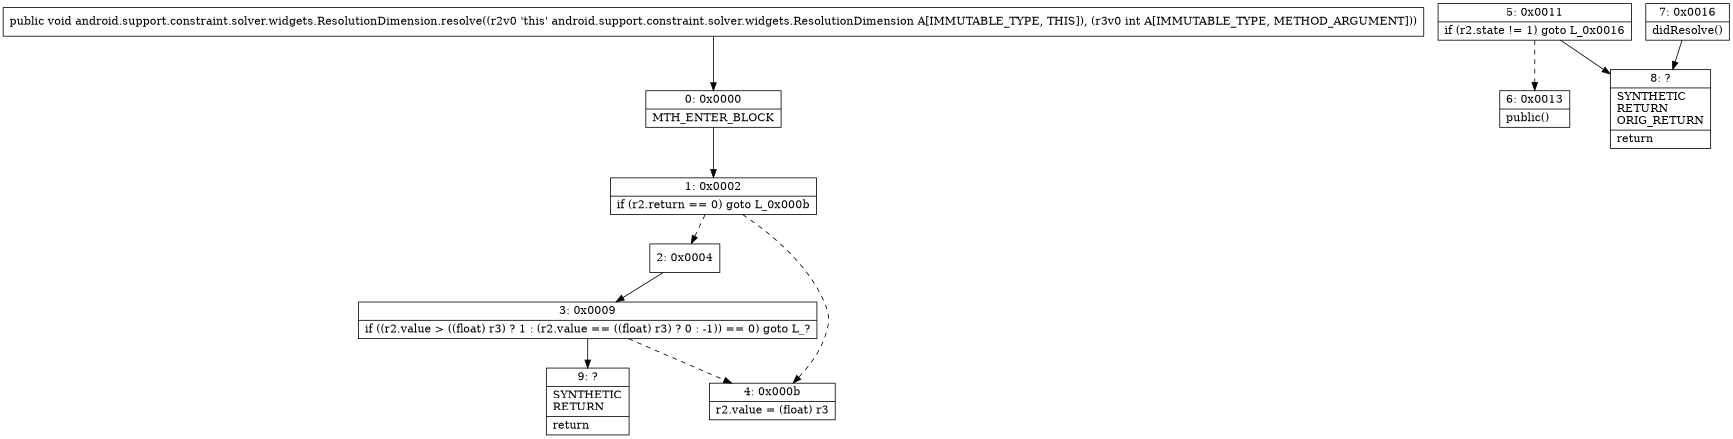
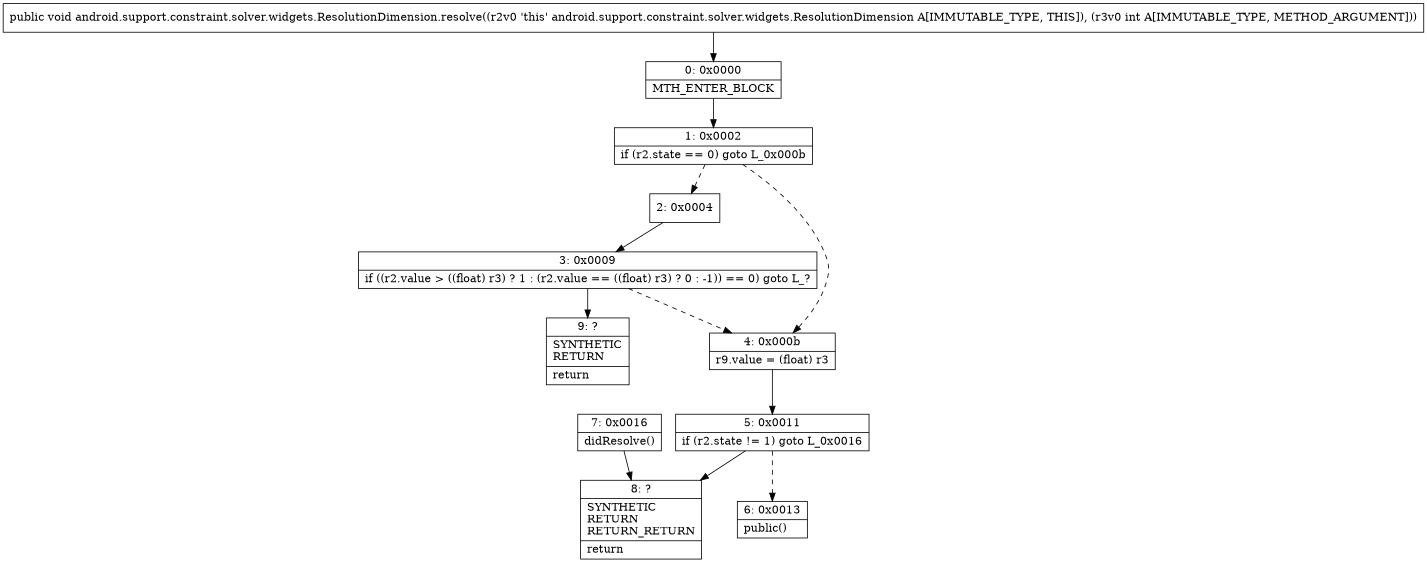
(1661, 121) -> (641, 531)
(713, 205) -> (713, 155)
none -> (772, 388)
(772, 410) -> (772, 360)
